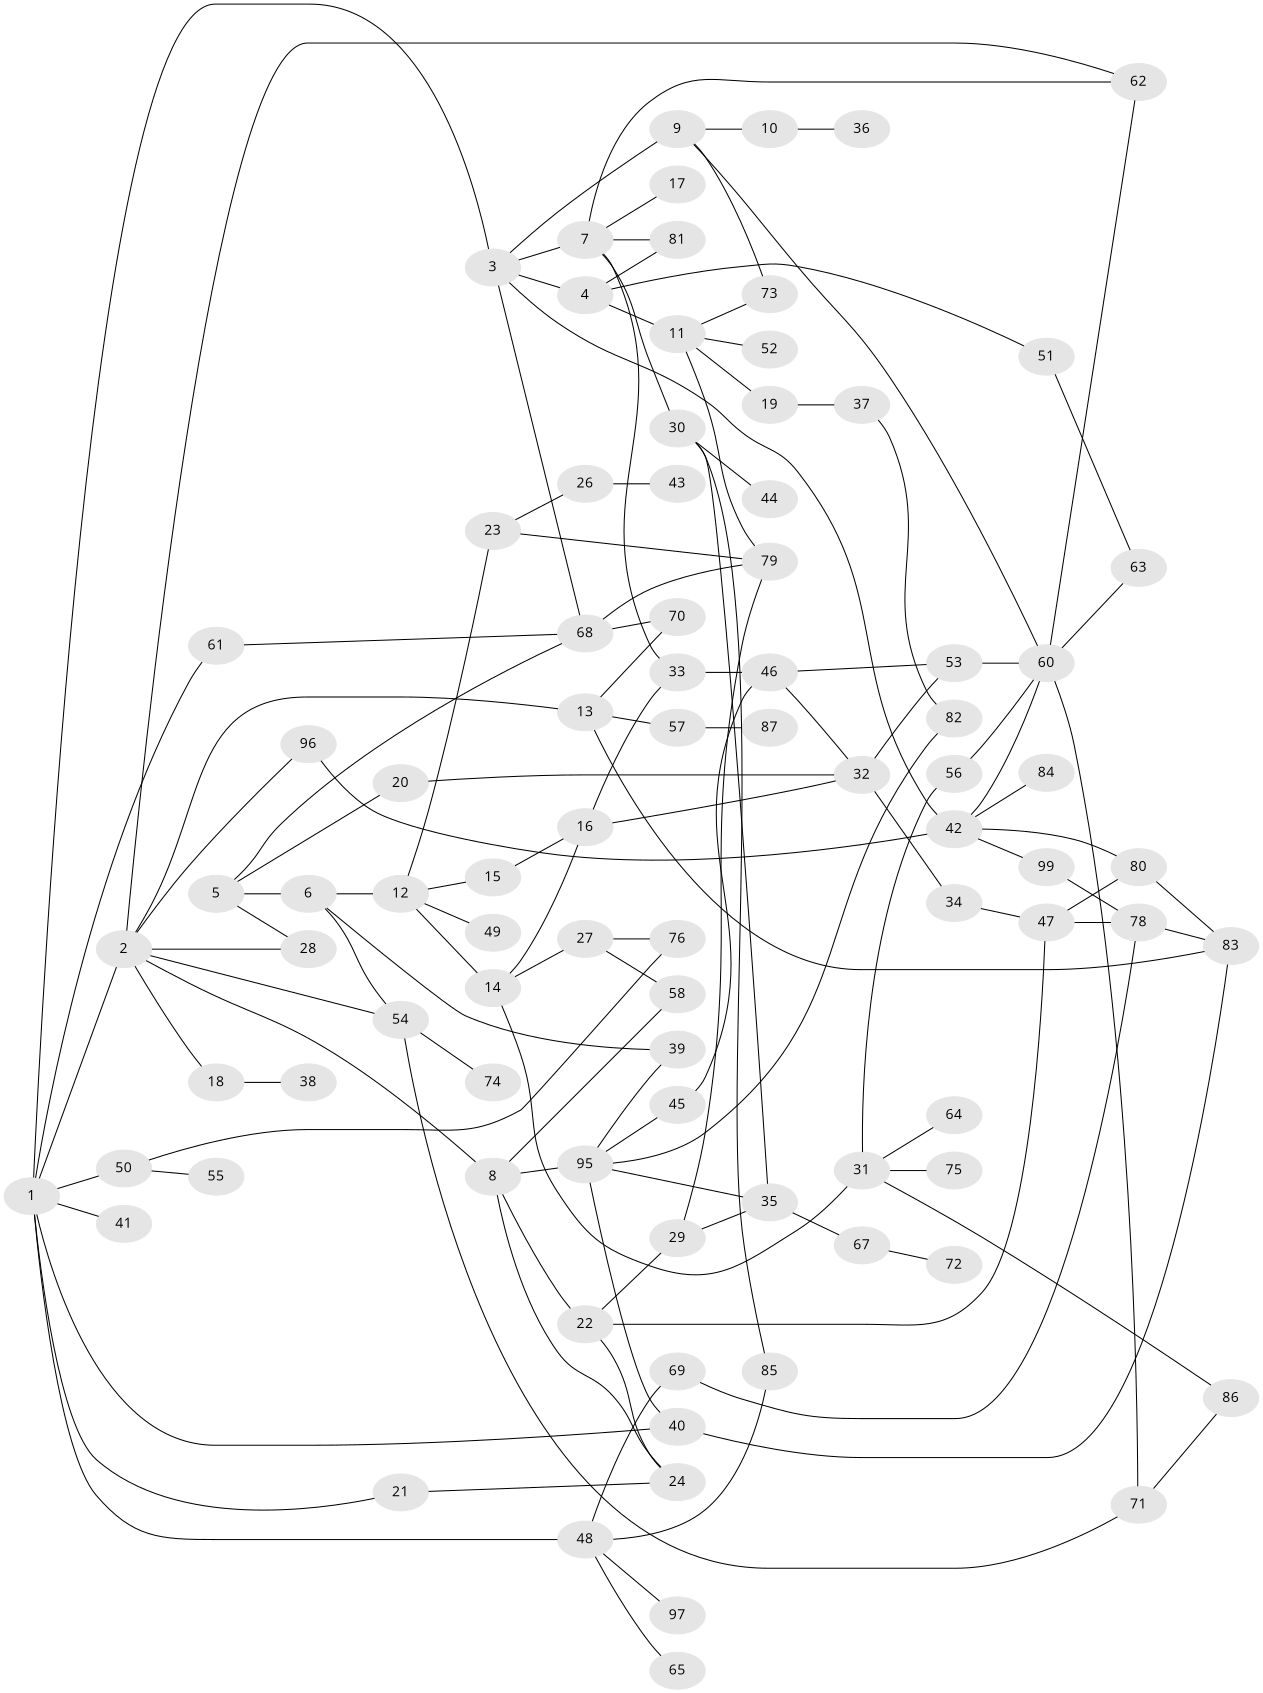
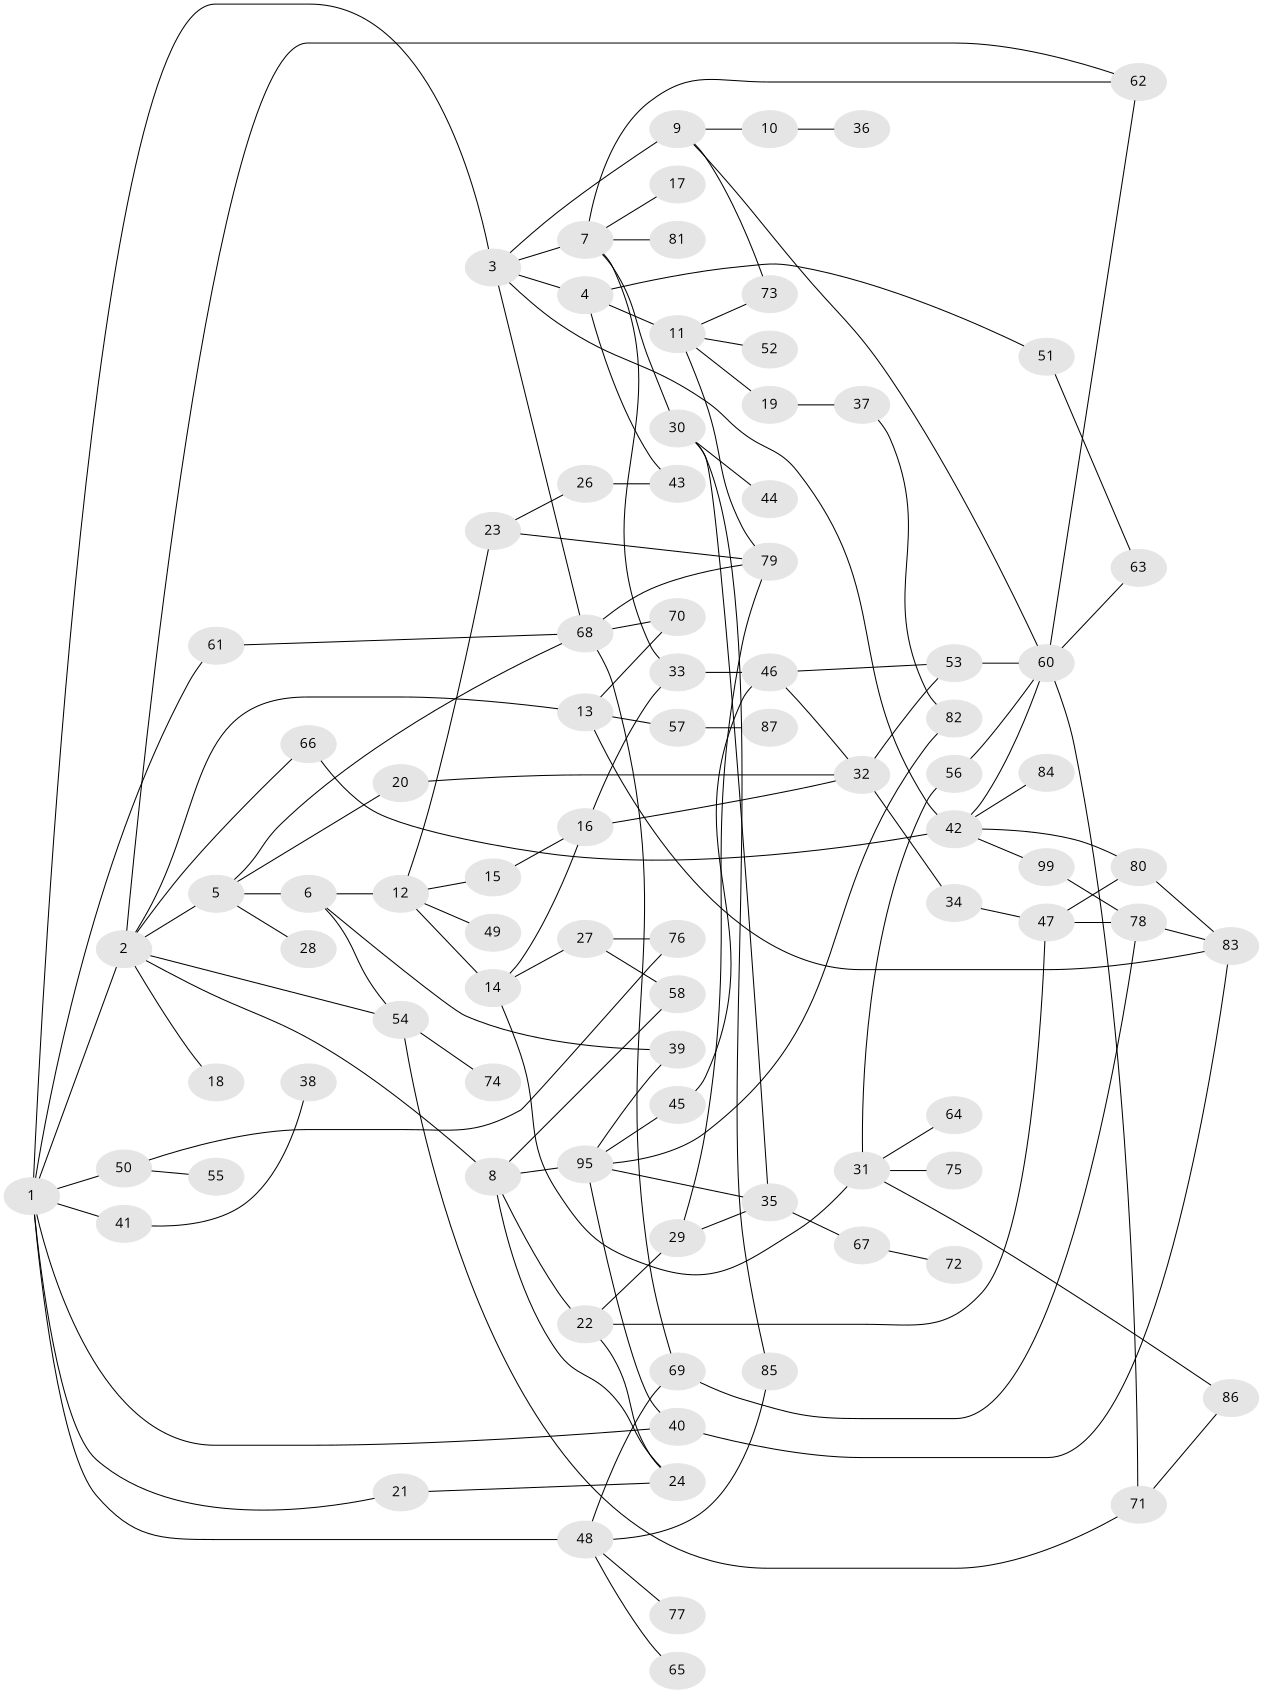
(631, 268) -> (619, 395)
(309, 744) -> (309, 744)
(216, 949) -> (170, 921)
none -> (641, 1000)
(263, 1082) -> (254, 1196)
(678, 1615) -> (678, 1615)
